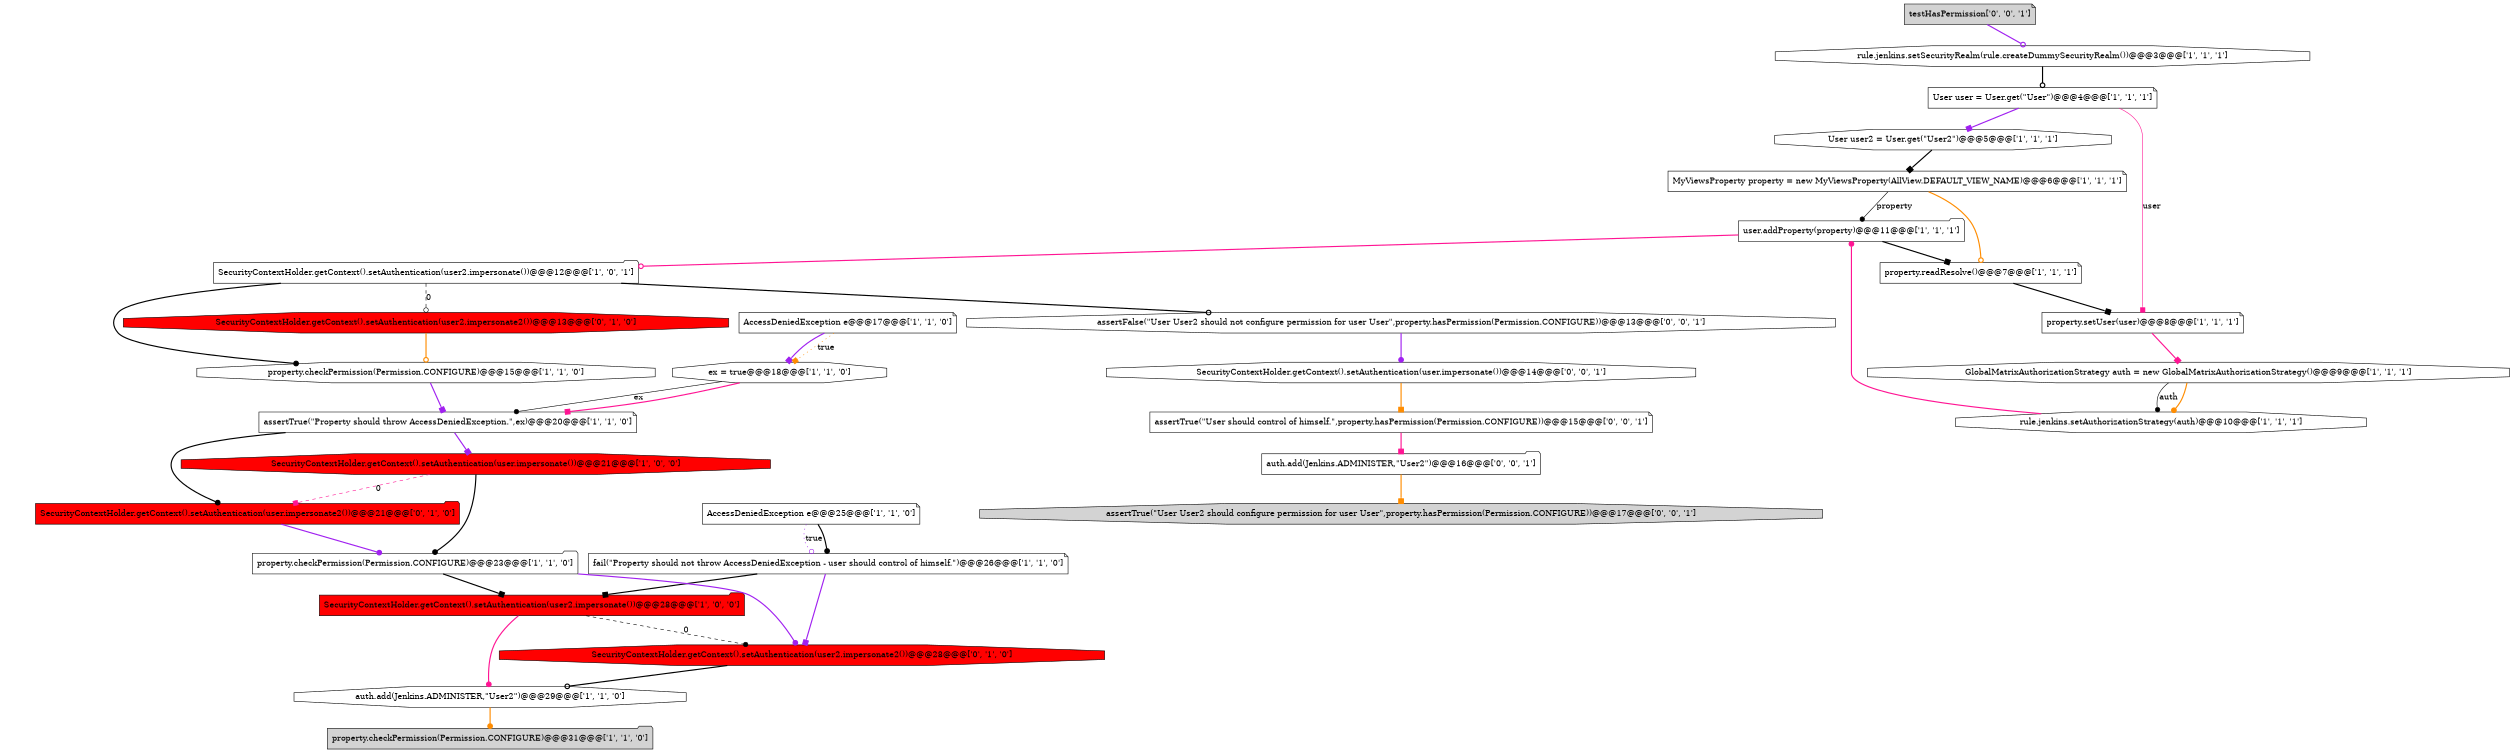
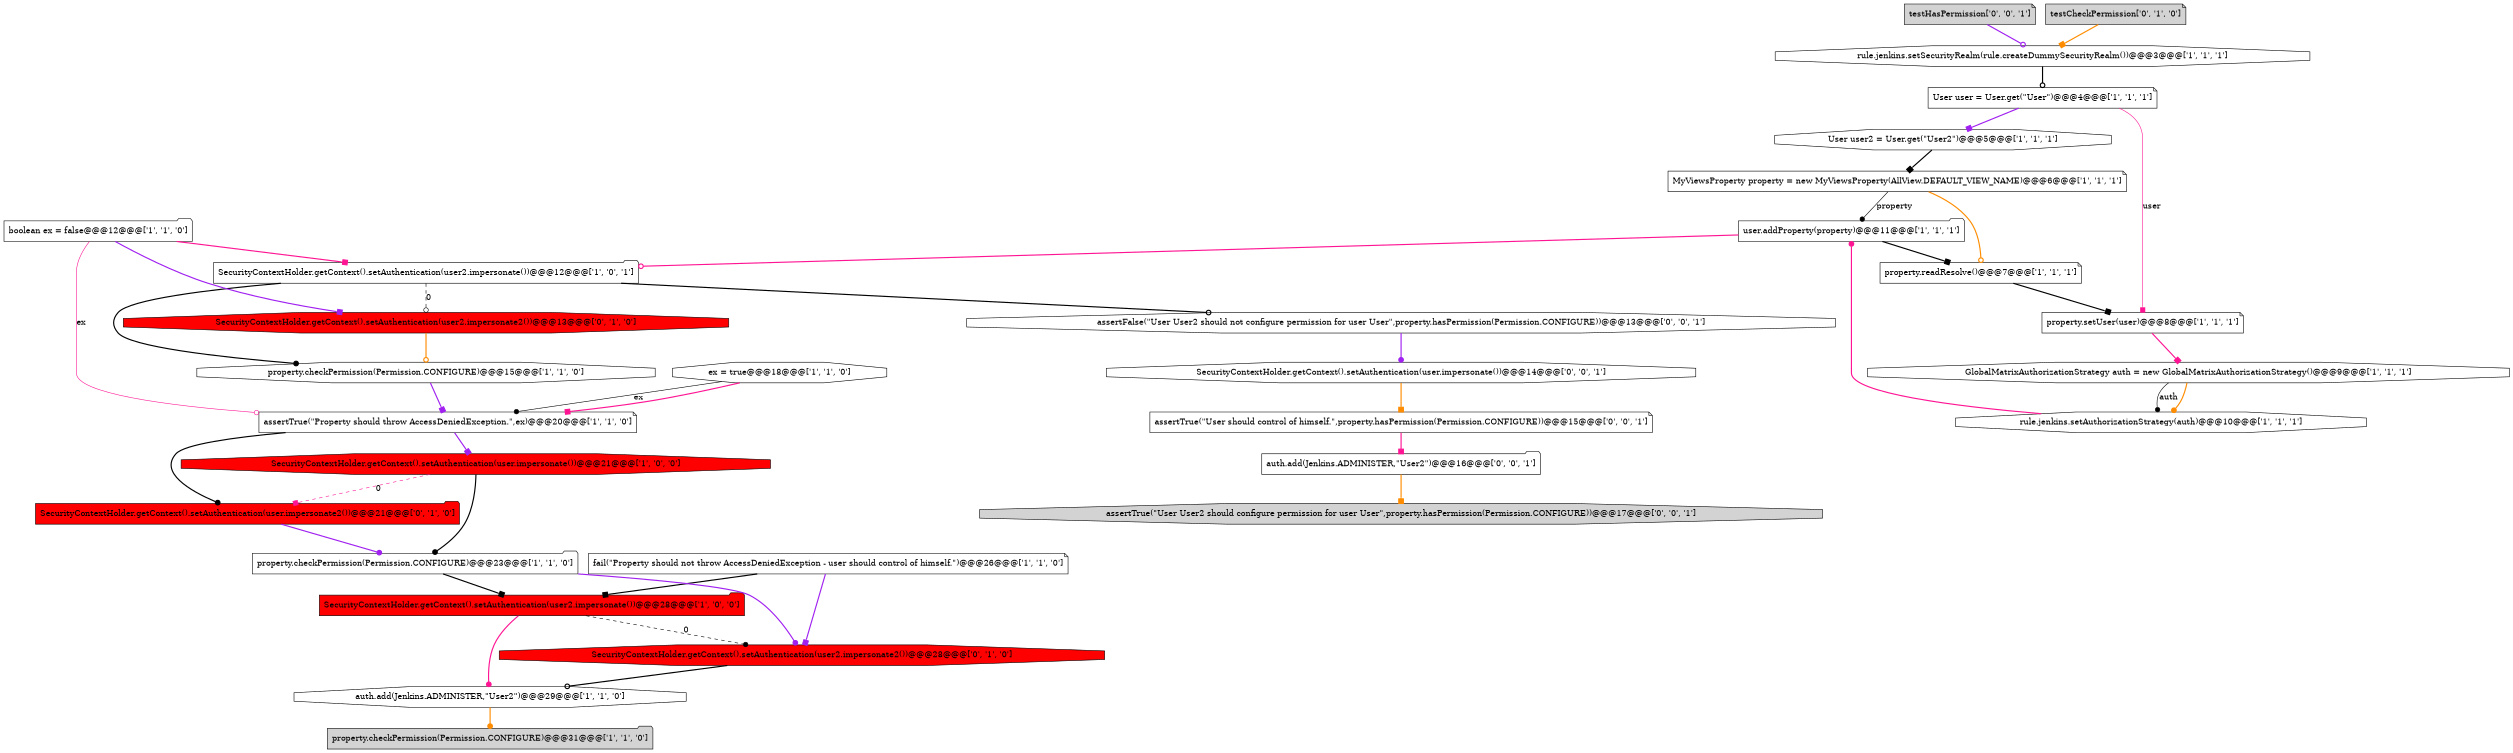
none -> (2116, 14)
none -> (98, 231)
(848, 323) -> none
(811, 514) -> none
